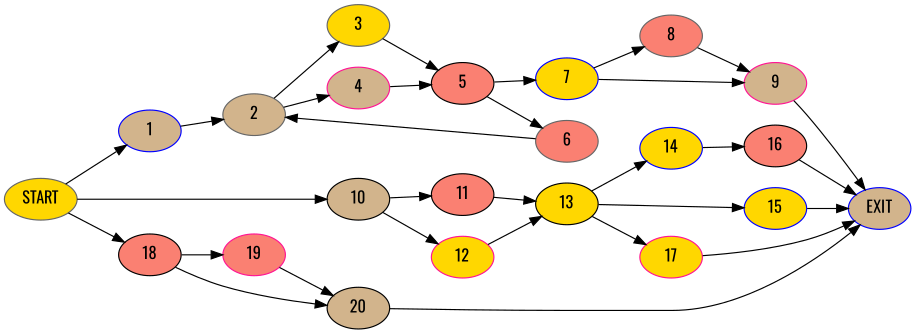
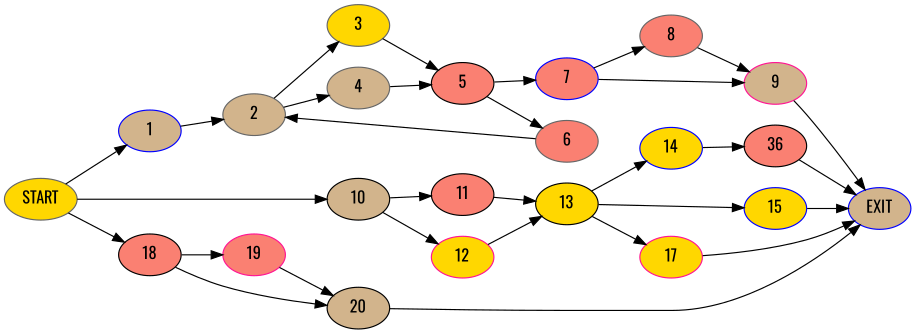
(567, 79) -> (567, 79)
(358, 88) -> (358, 88)
(775, 146) -> (775, 146)
